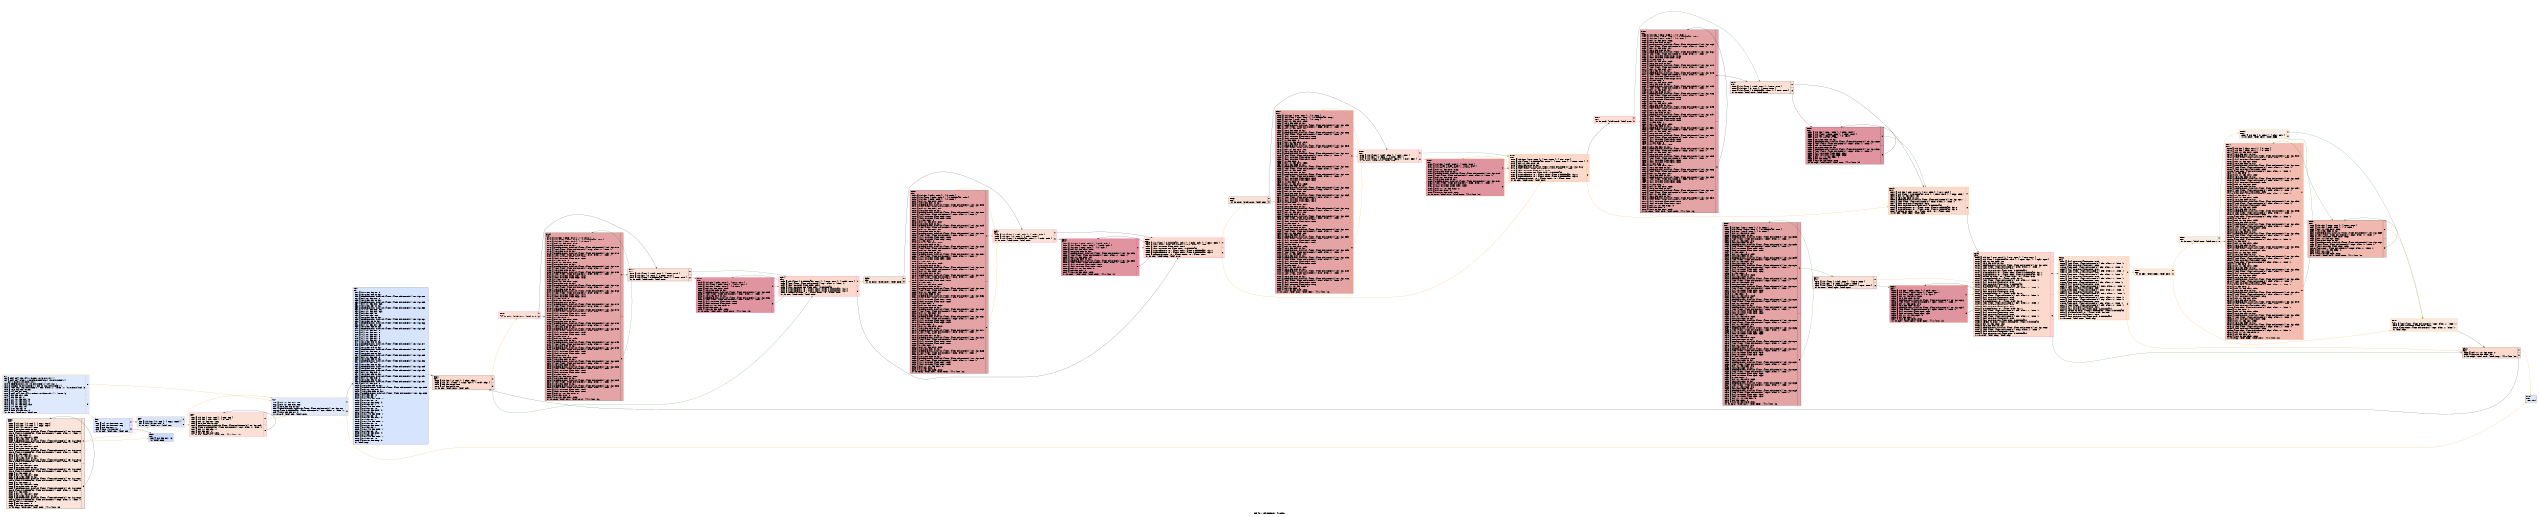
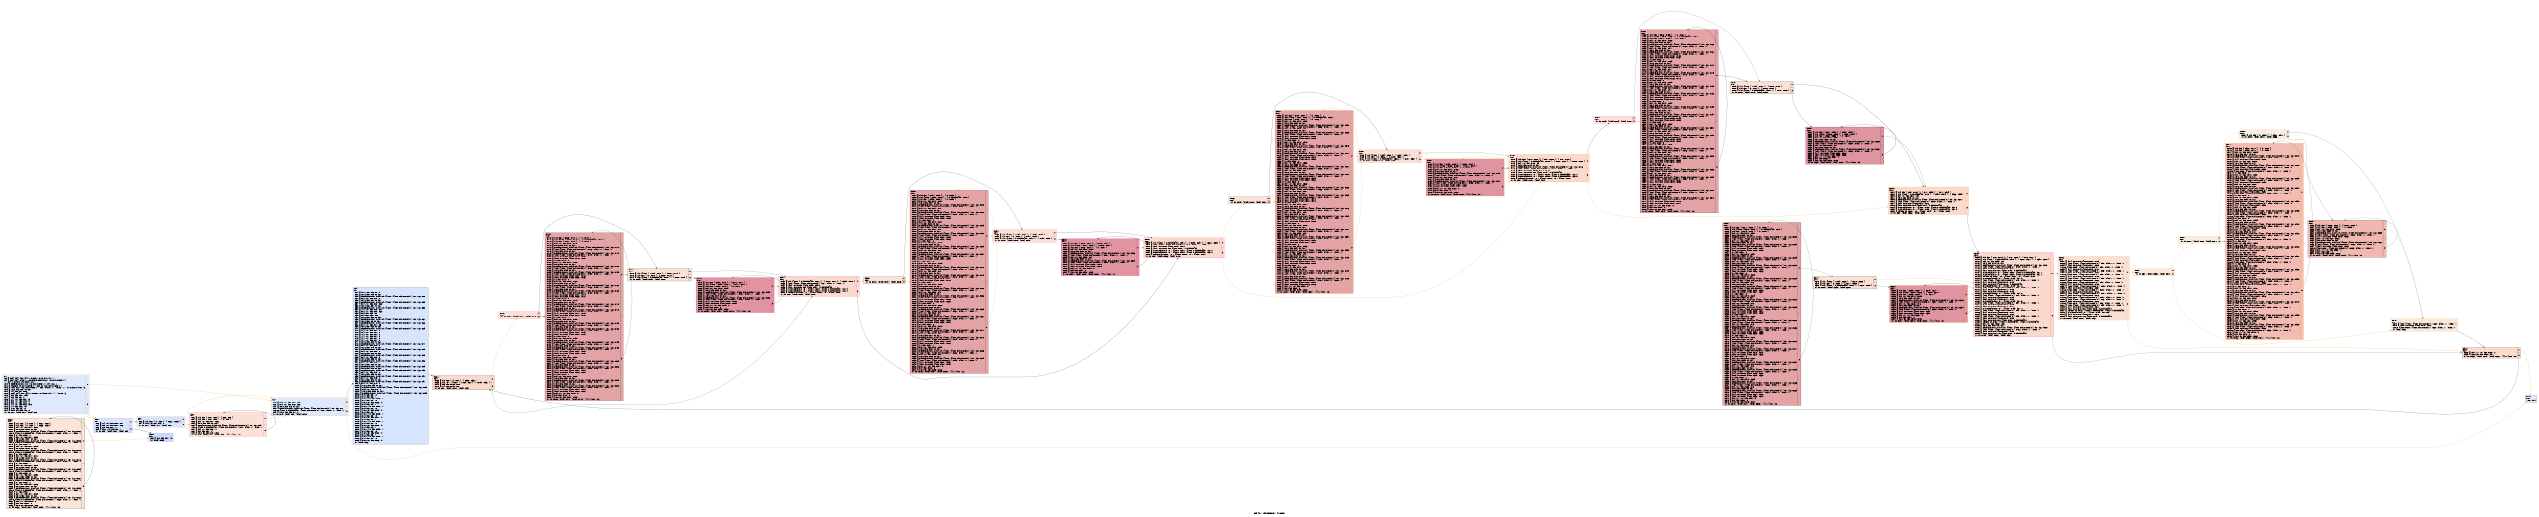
(926, 224) -> (925, 224)
(116, 436) -> (88, 417)
